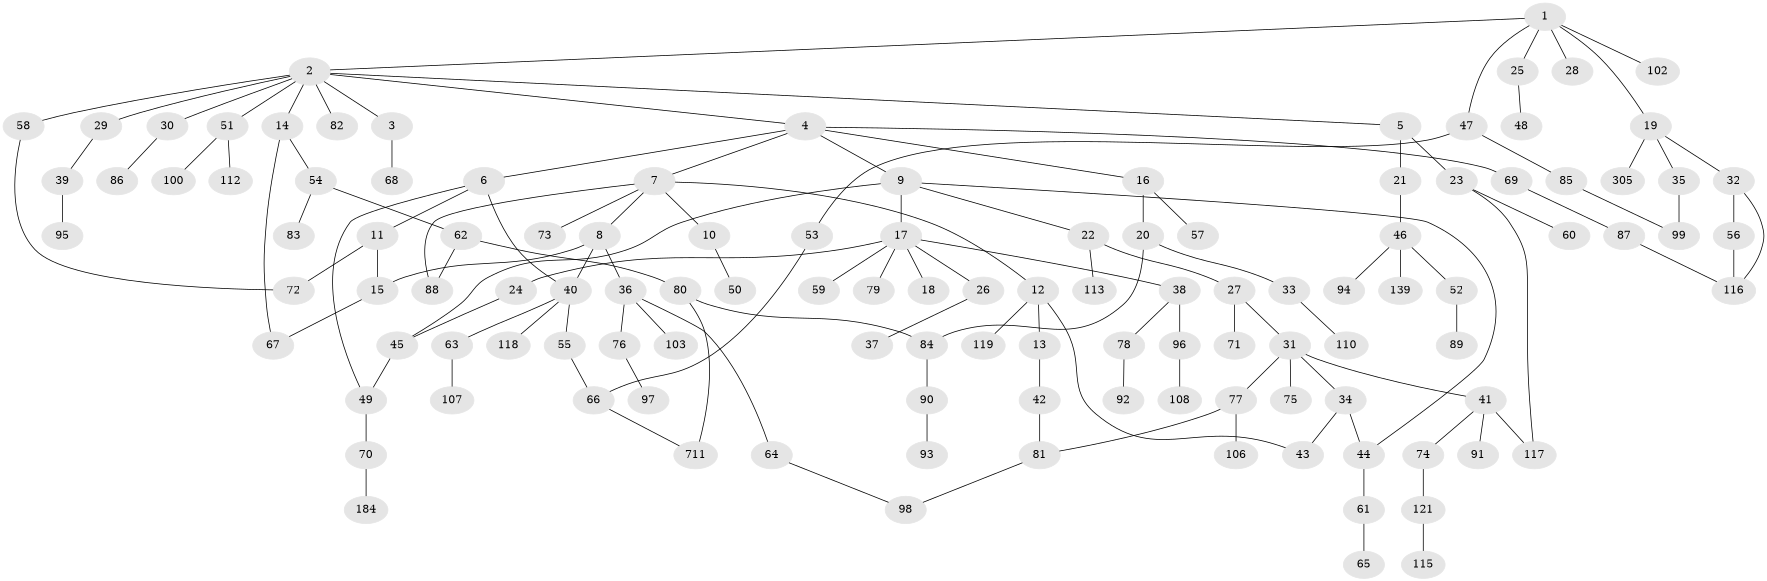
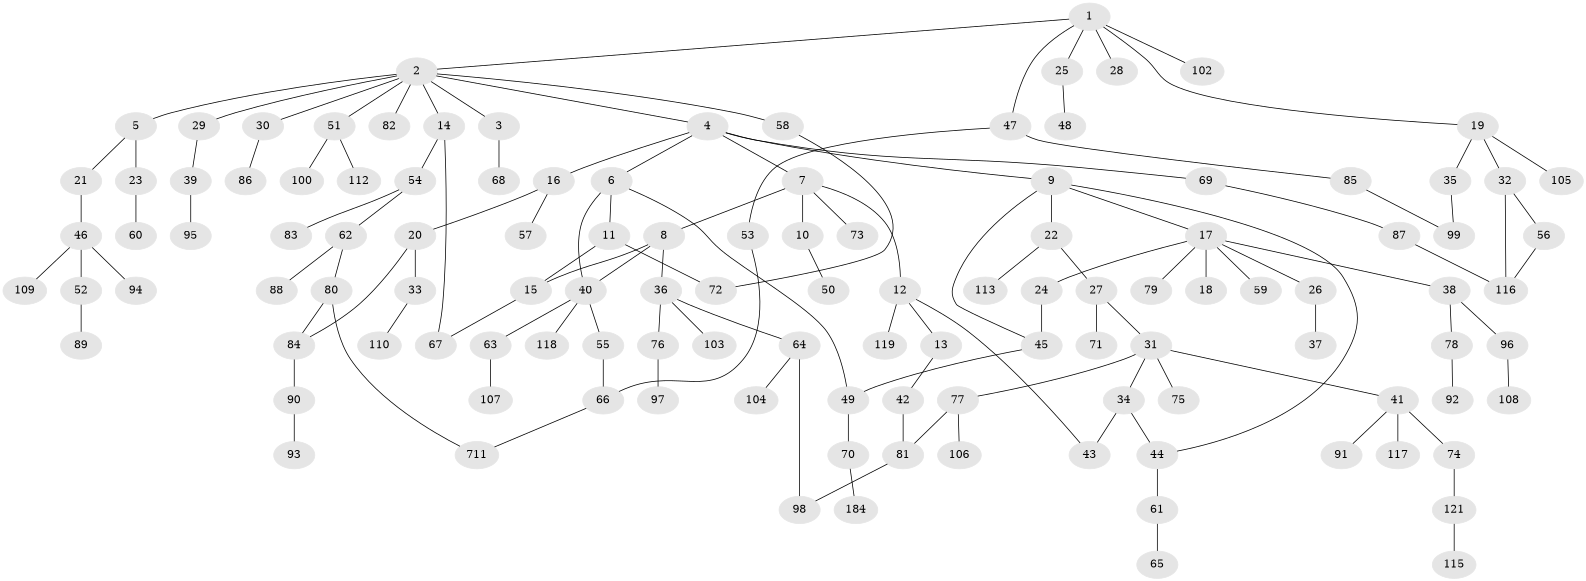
(1623, 181) -> (1561, 181)
(505, 202) -> none
(1400, 291) -> (25, 291)
(1528, 305) -> none
none -> (756, 400)
